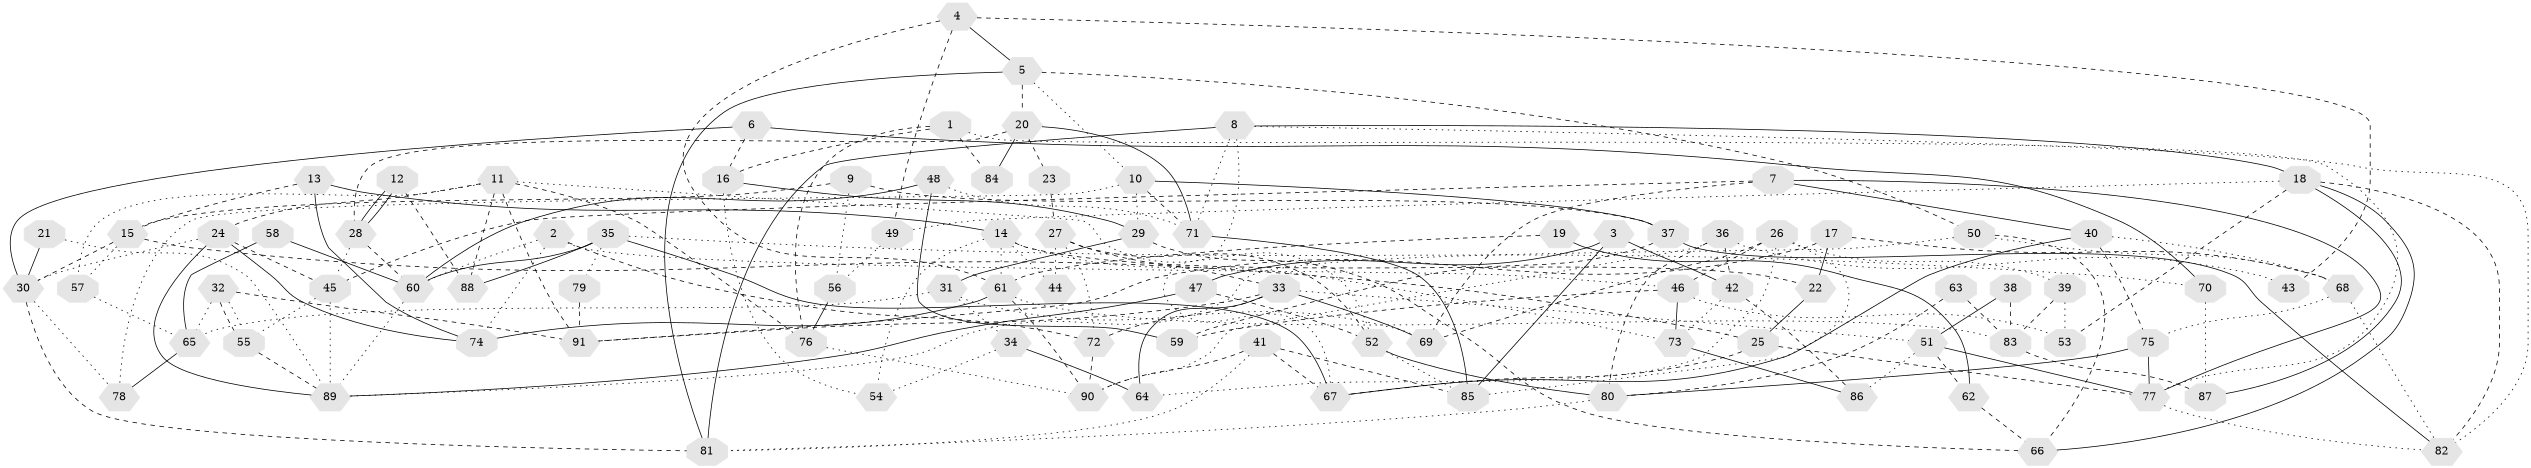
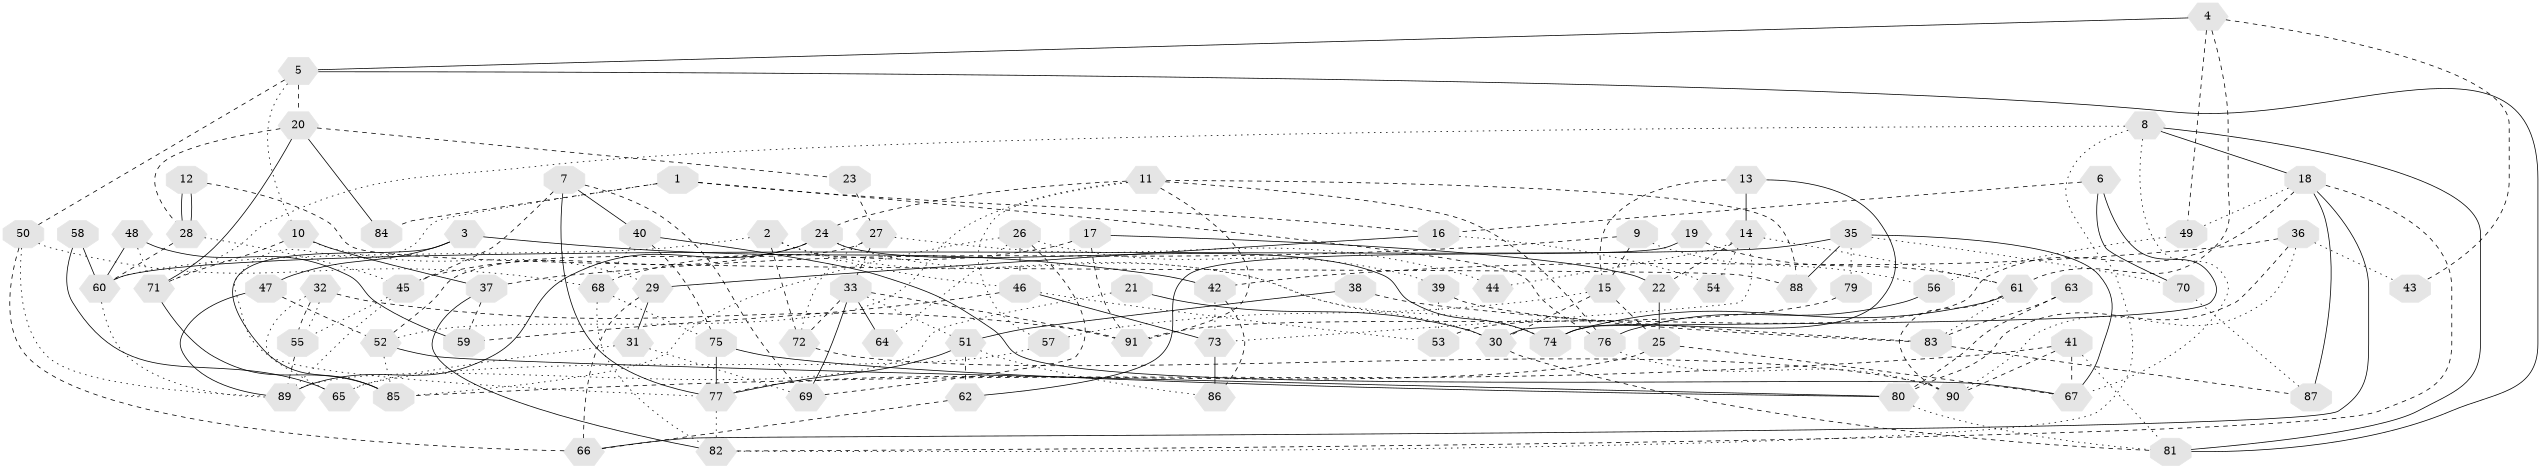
(1011, 343) -> none
(119, 397) -> none
